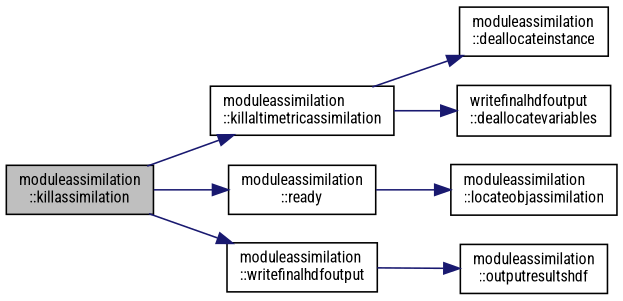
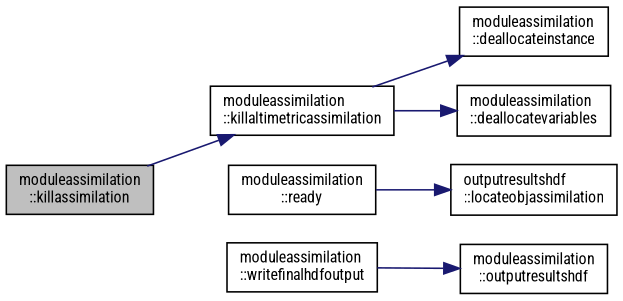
(534, 111) -> (534, 111)
(183, 190) -> none
(534, 190) -> (534, 190)
(183, 226) -> none
